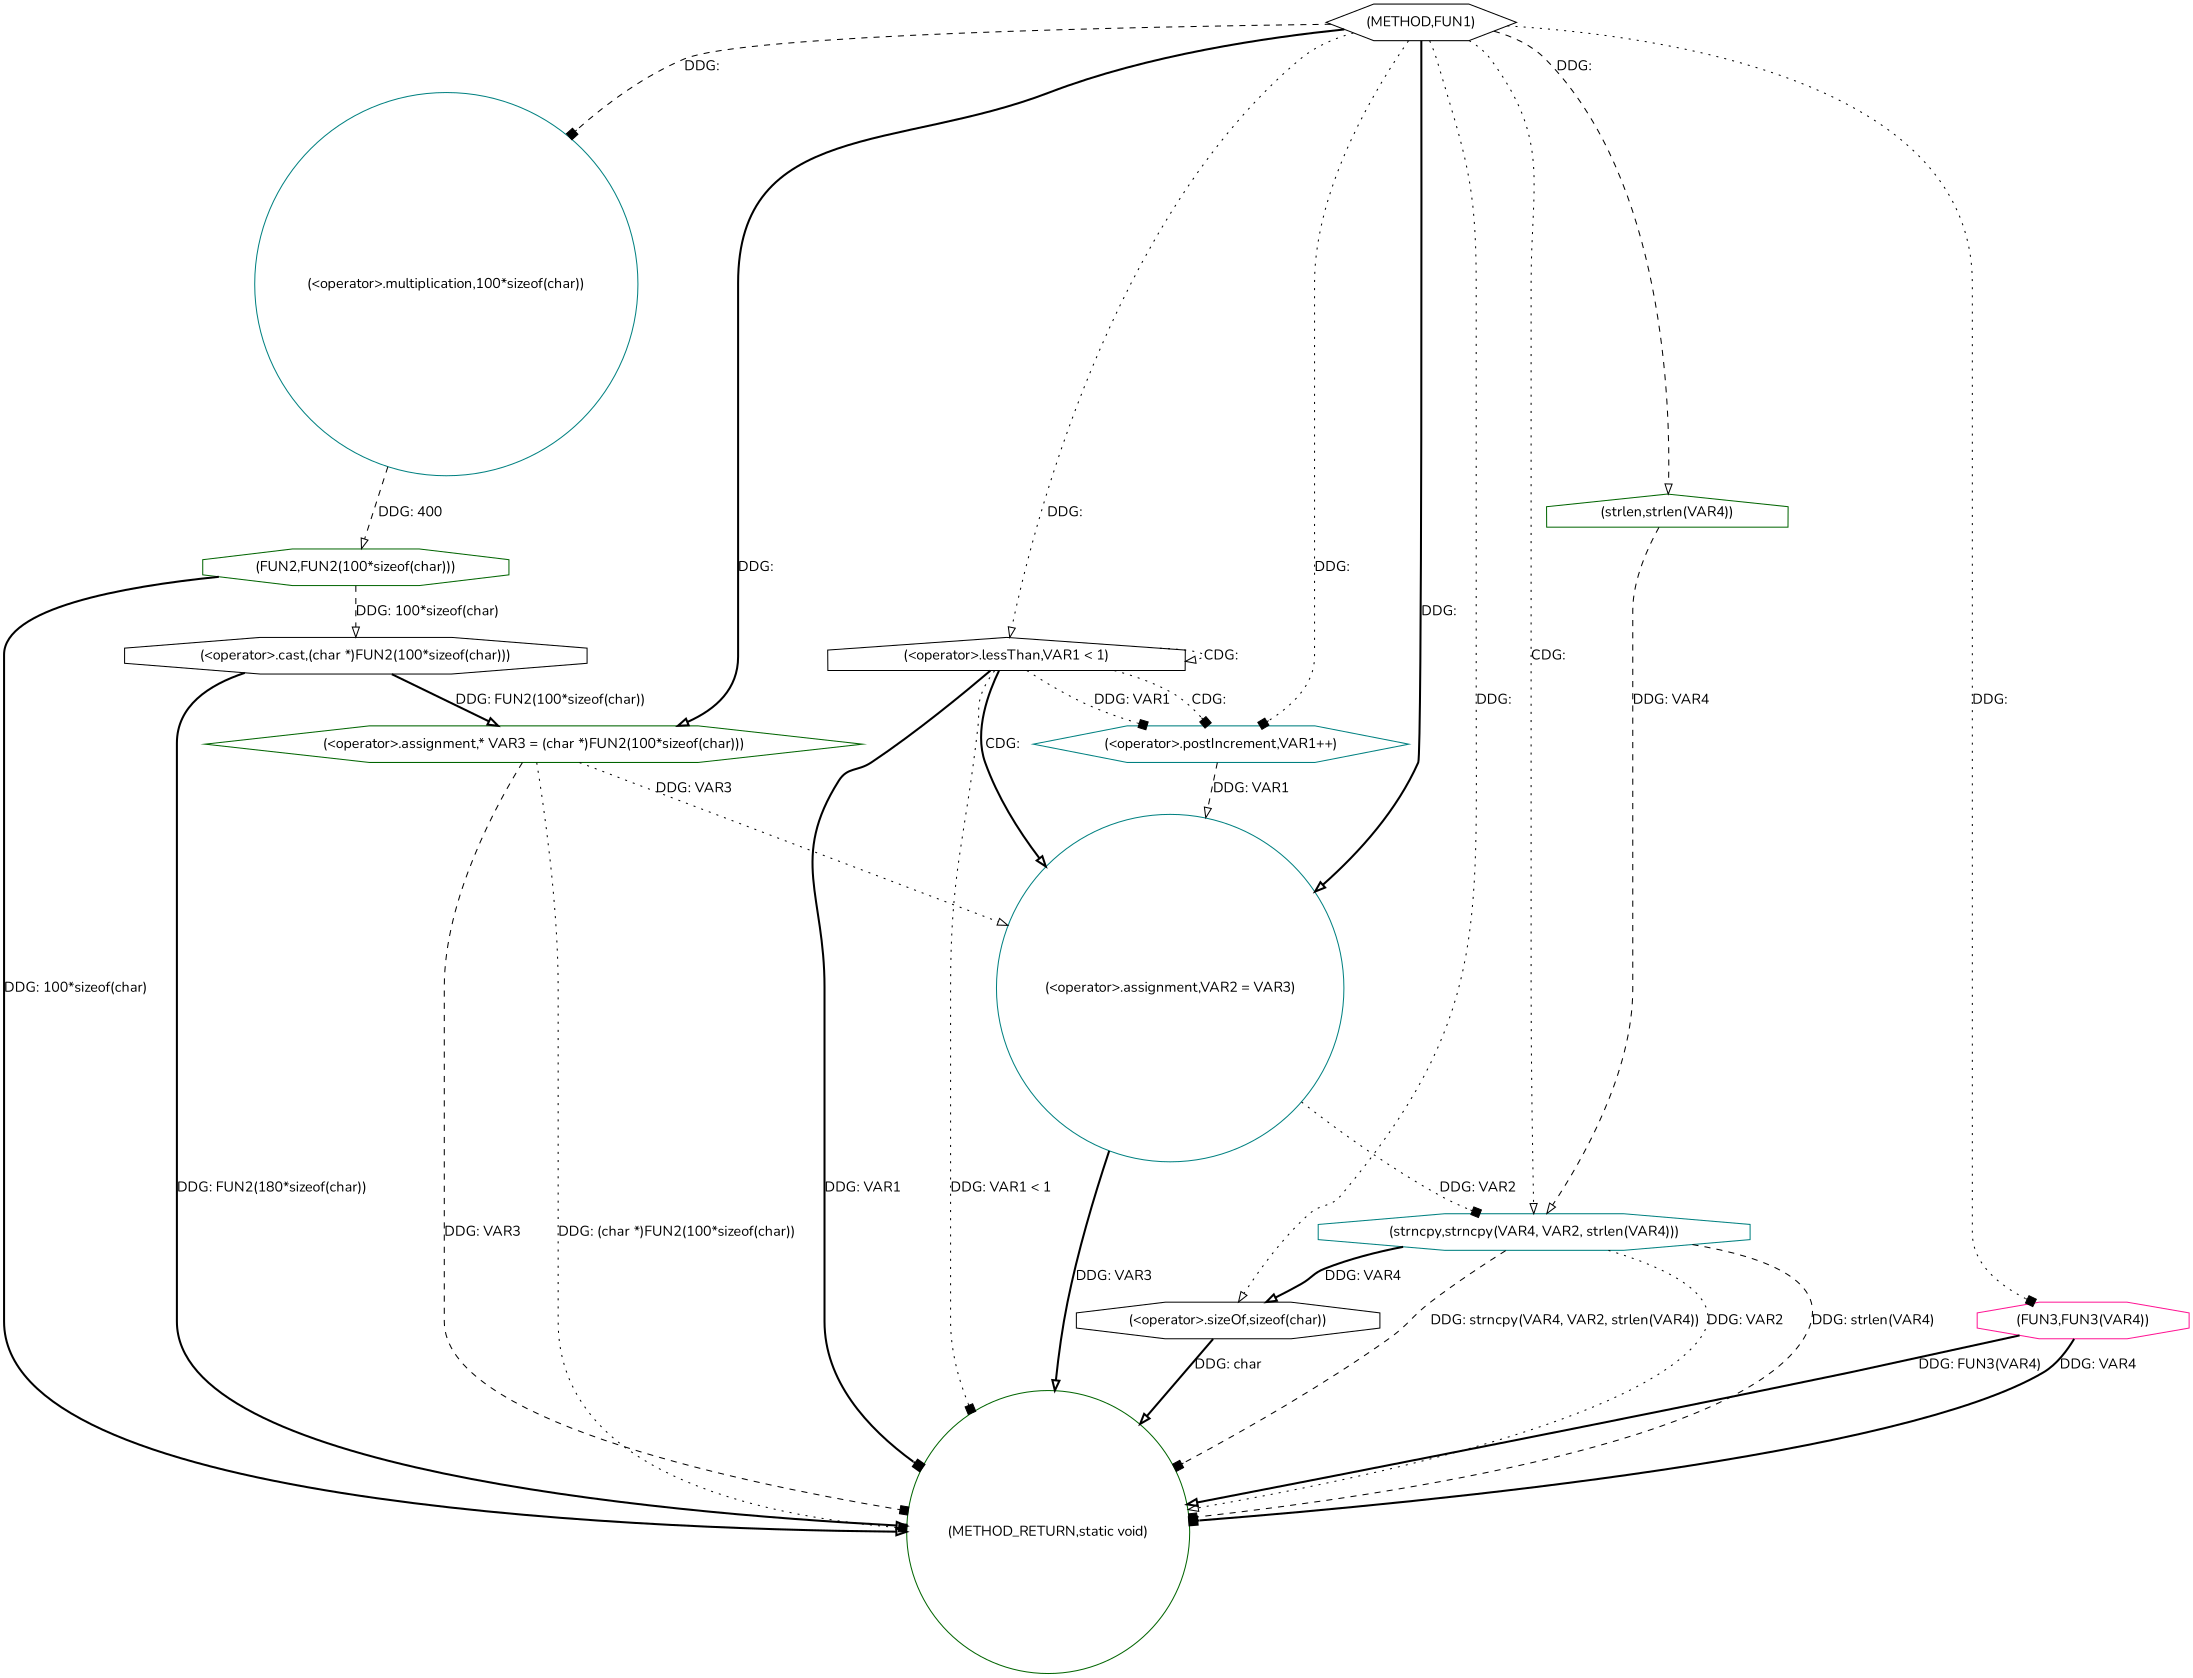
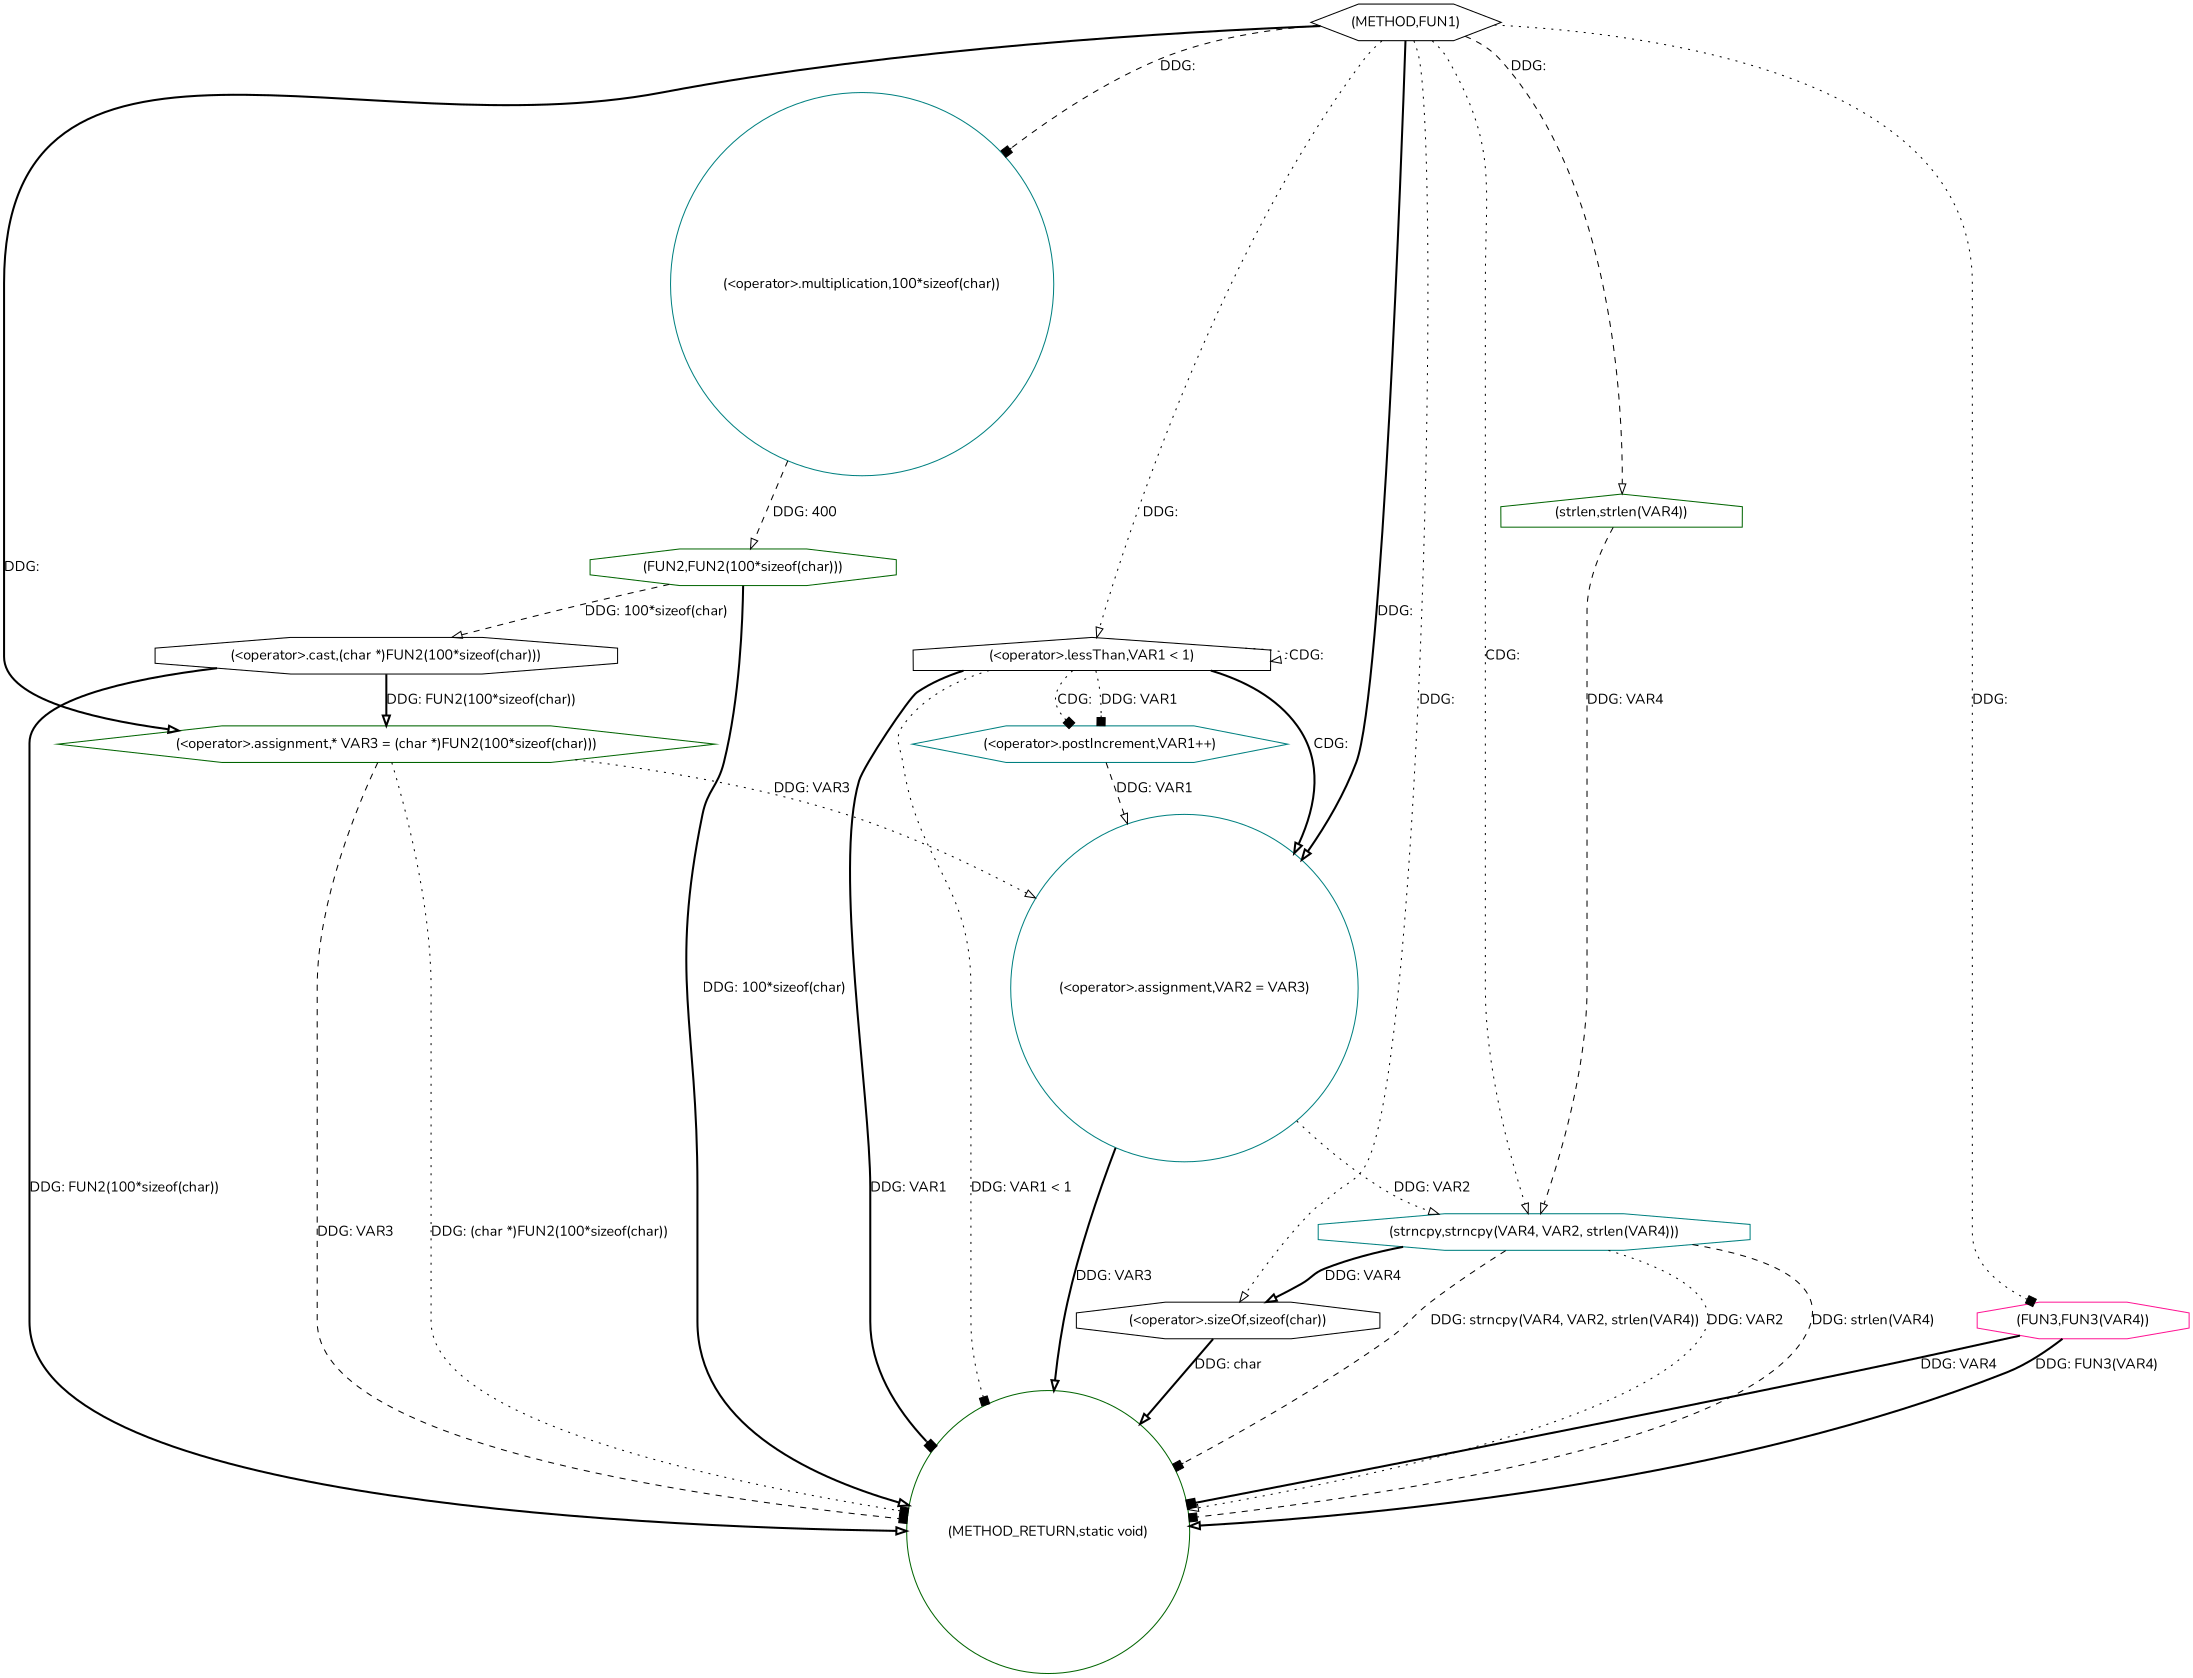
(1315, 379) -> none
(1383, 1161) -> (1352, 1168)
(272, 1188) -> (125, 1188)
